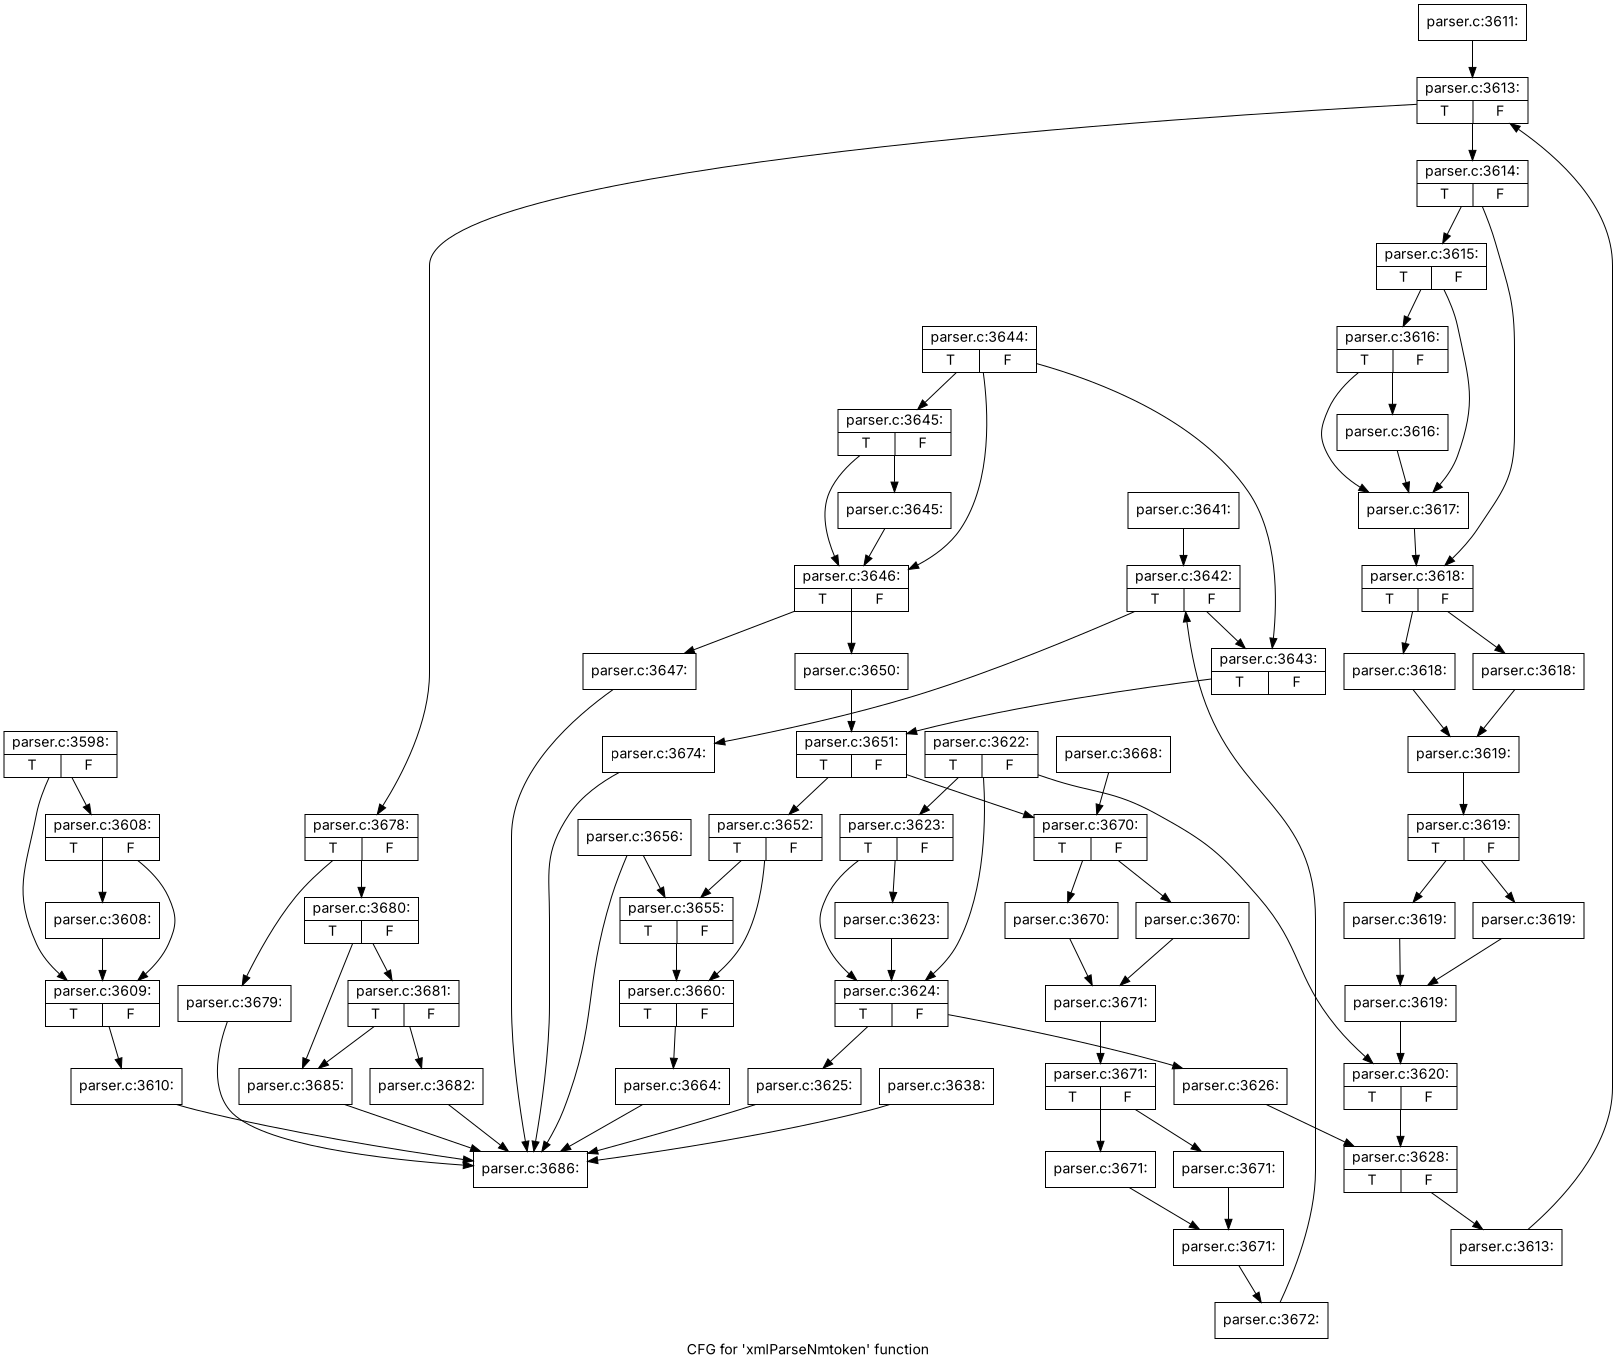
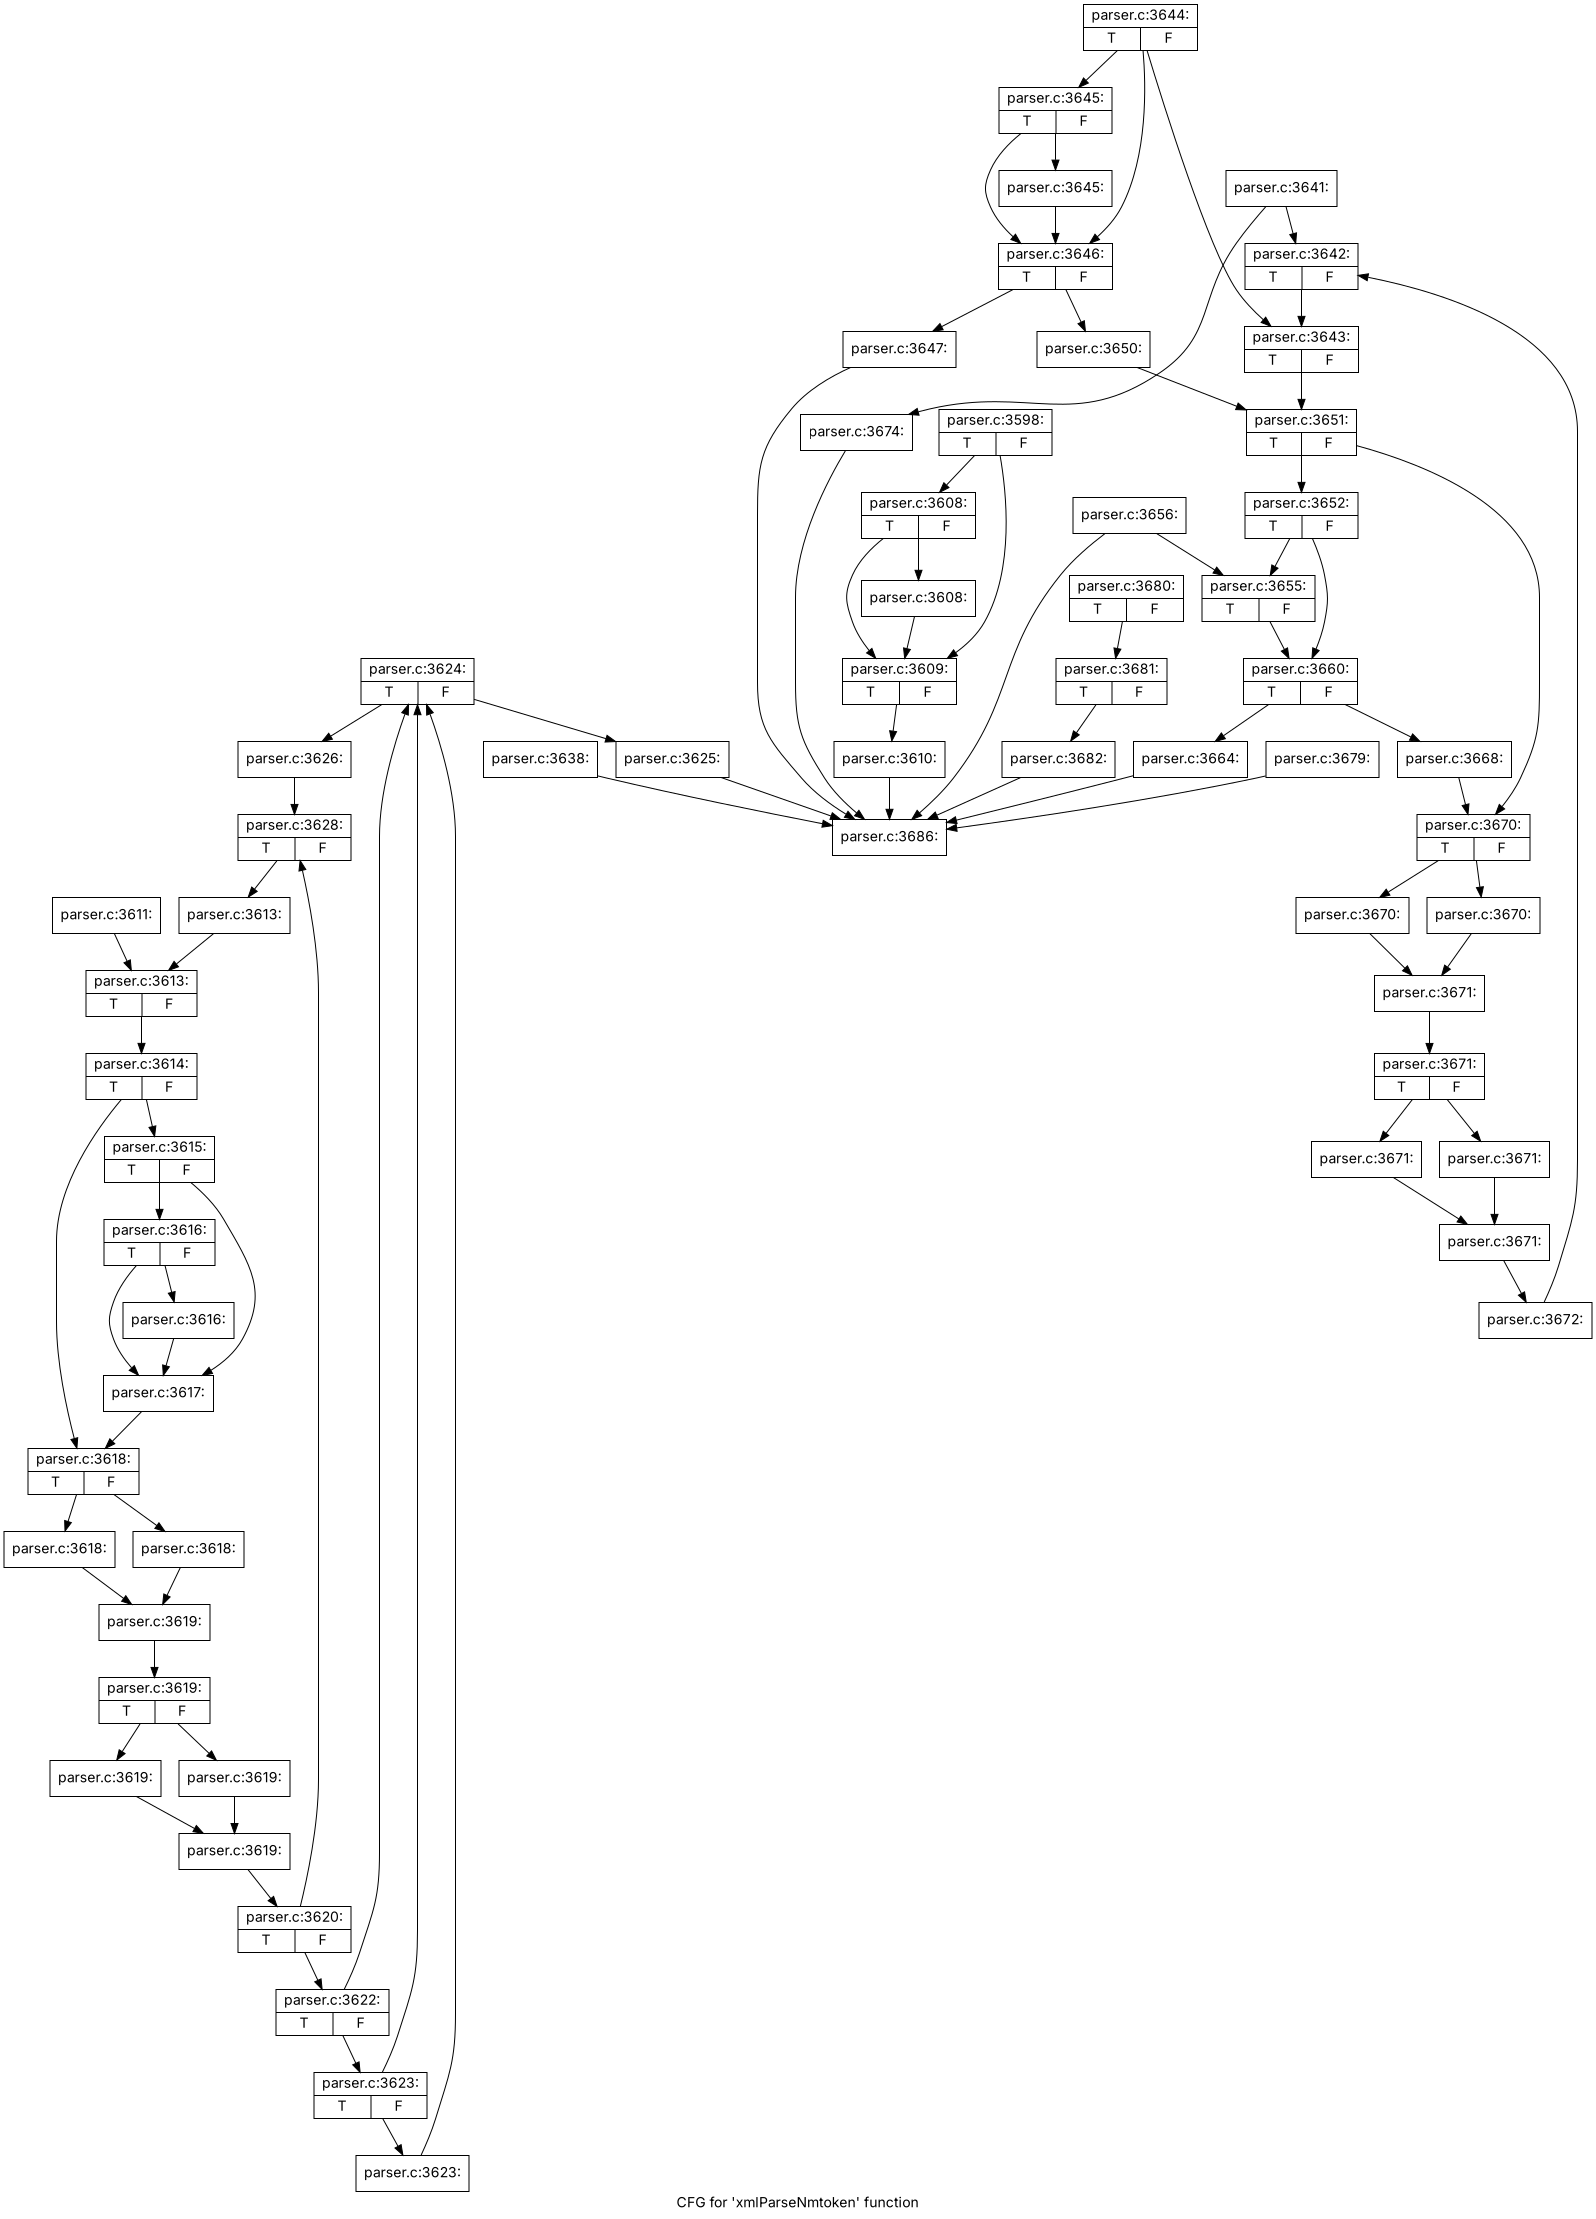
(934, 690) -> (1139, 385)
none -> (1378, 721)
(362, 838) -> none
(1237, 873) -> (311, 1966)
(296, 1086) -> none
